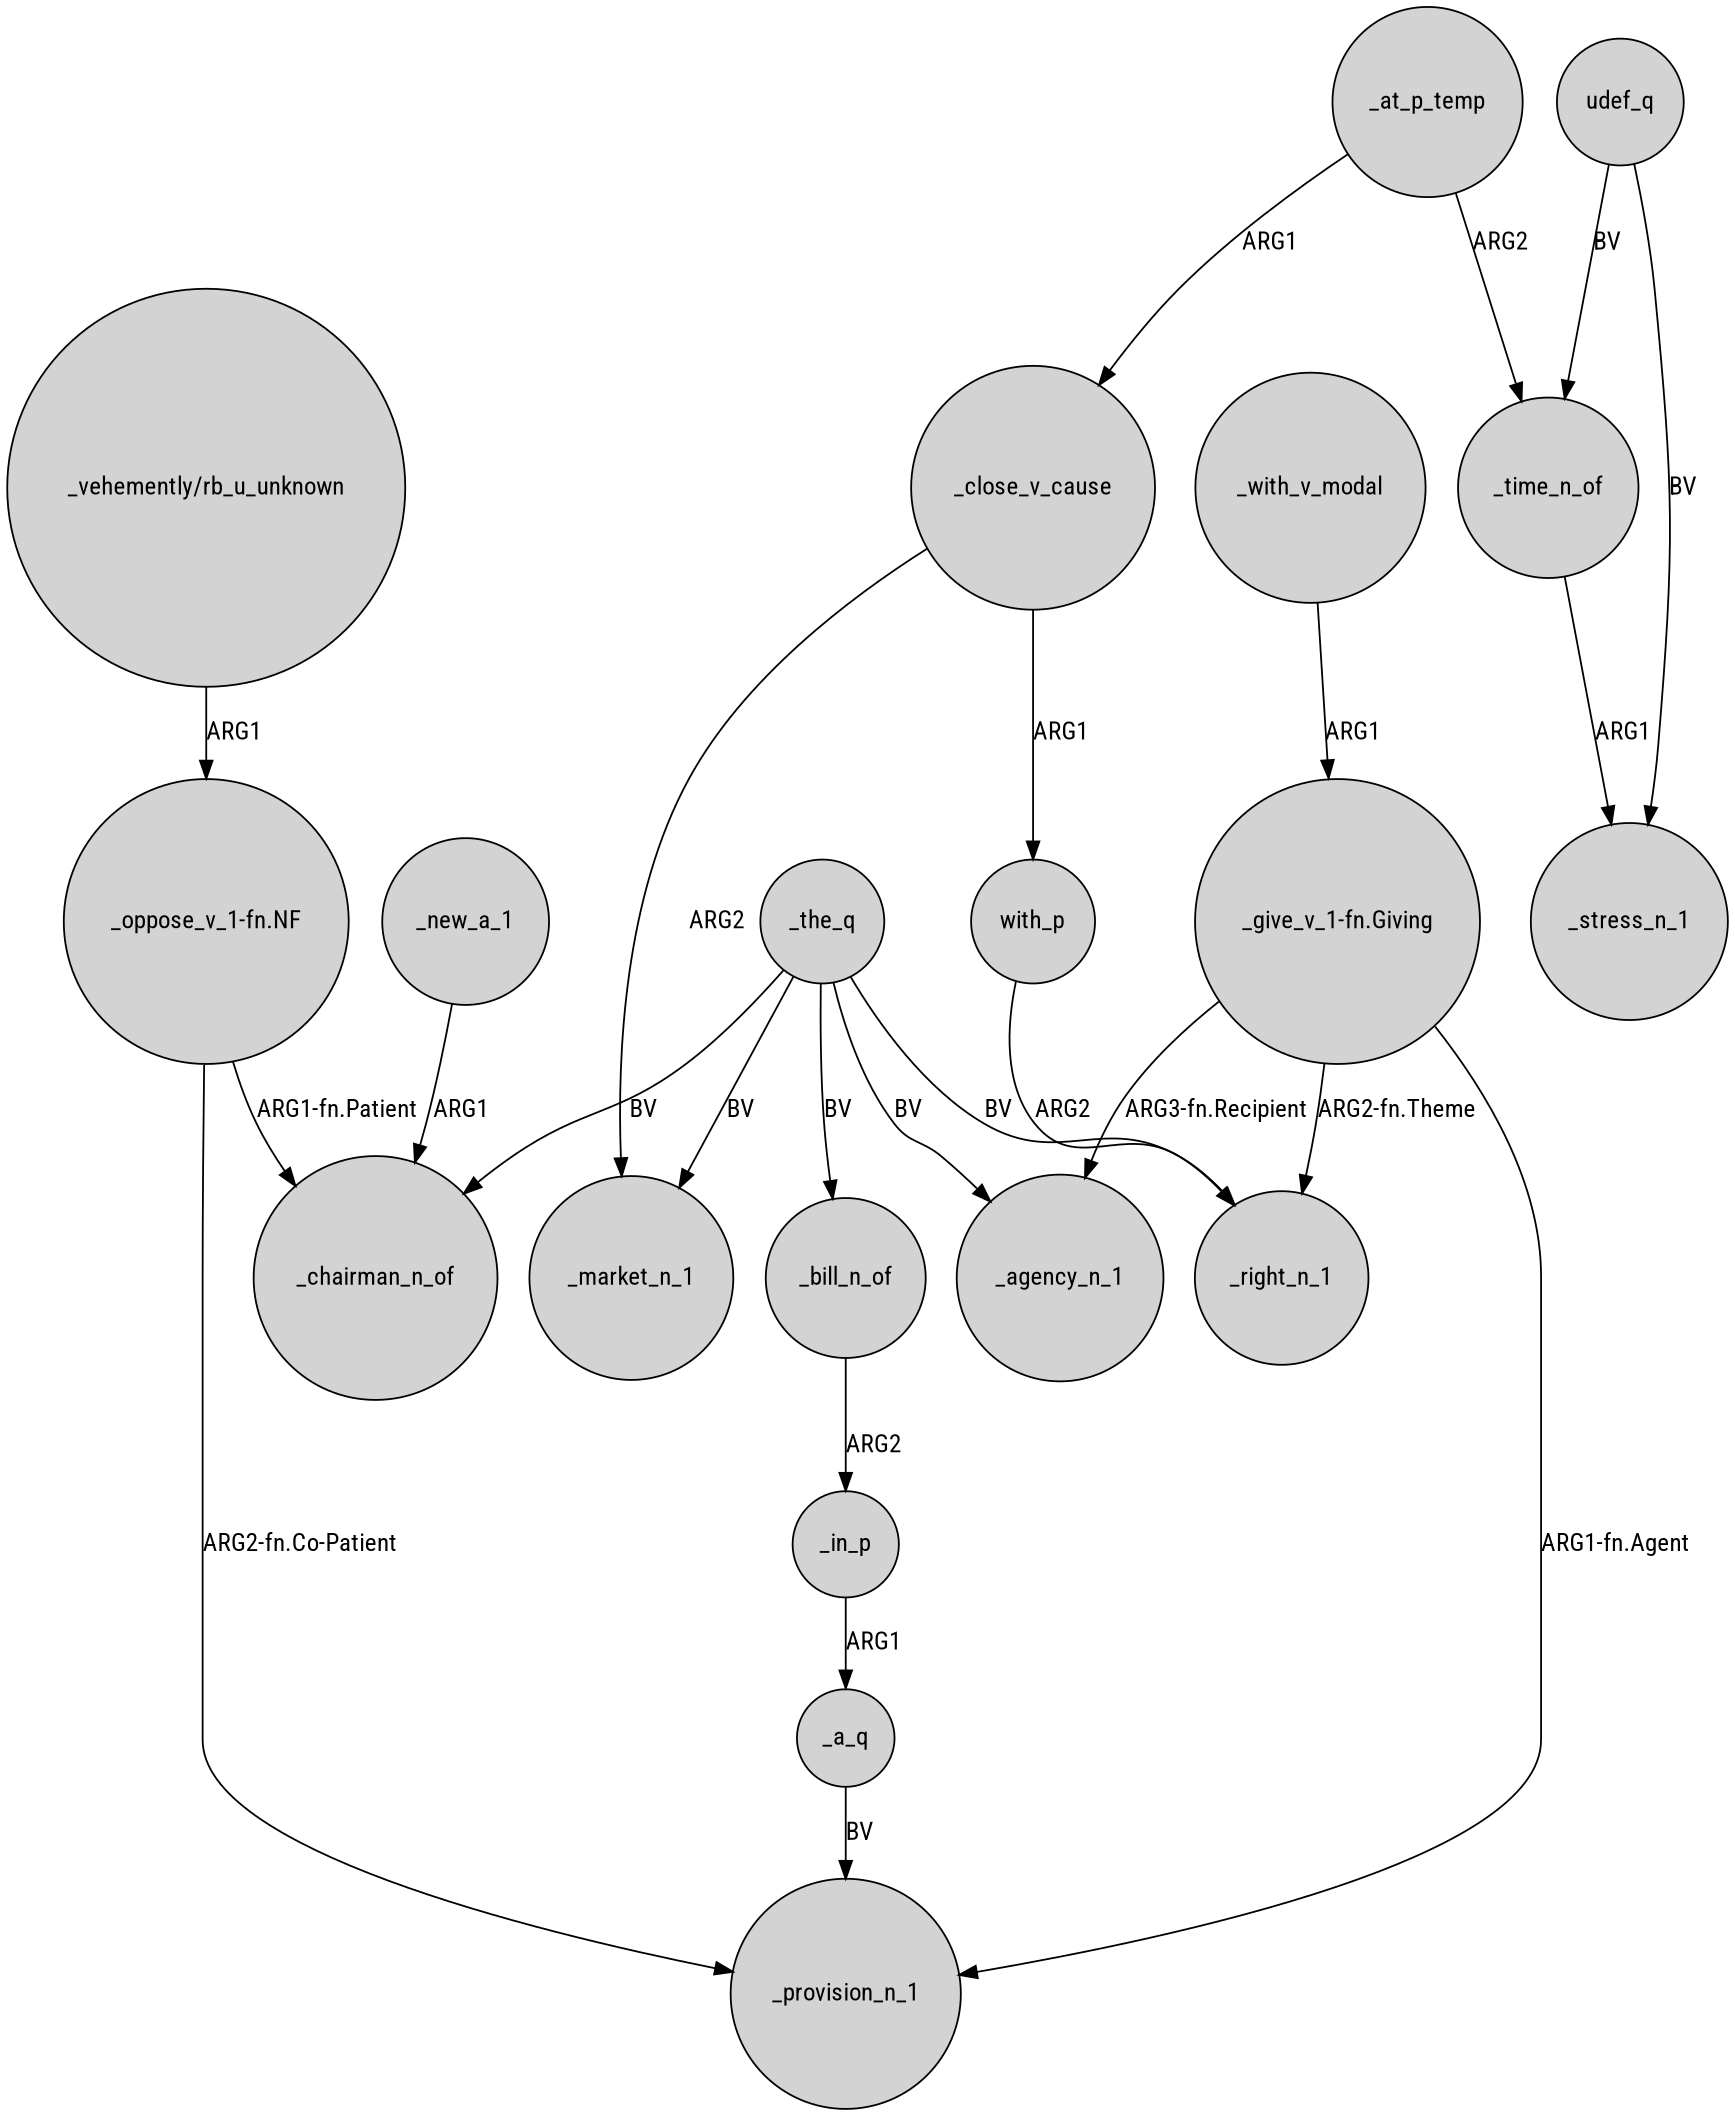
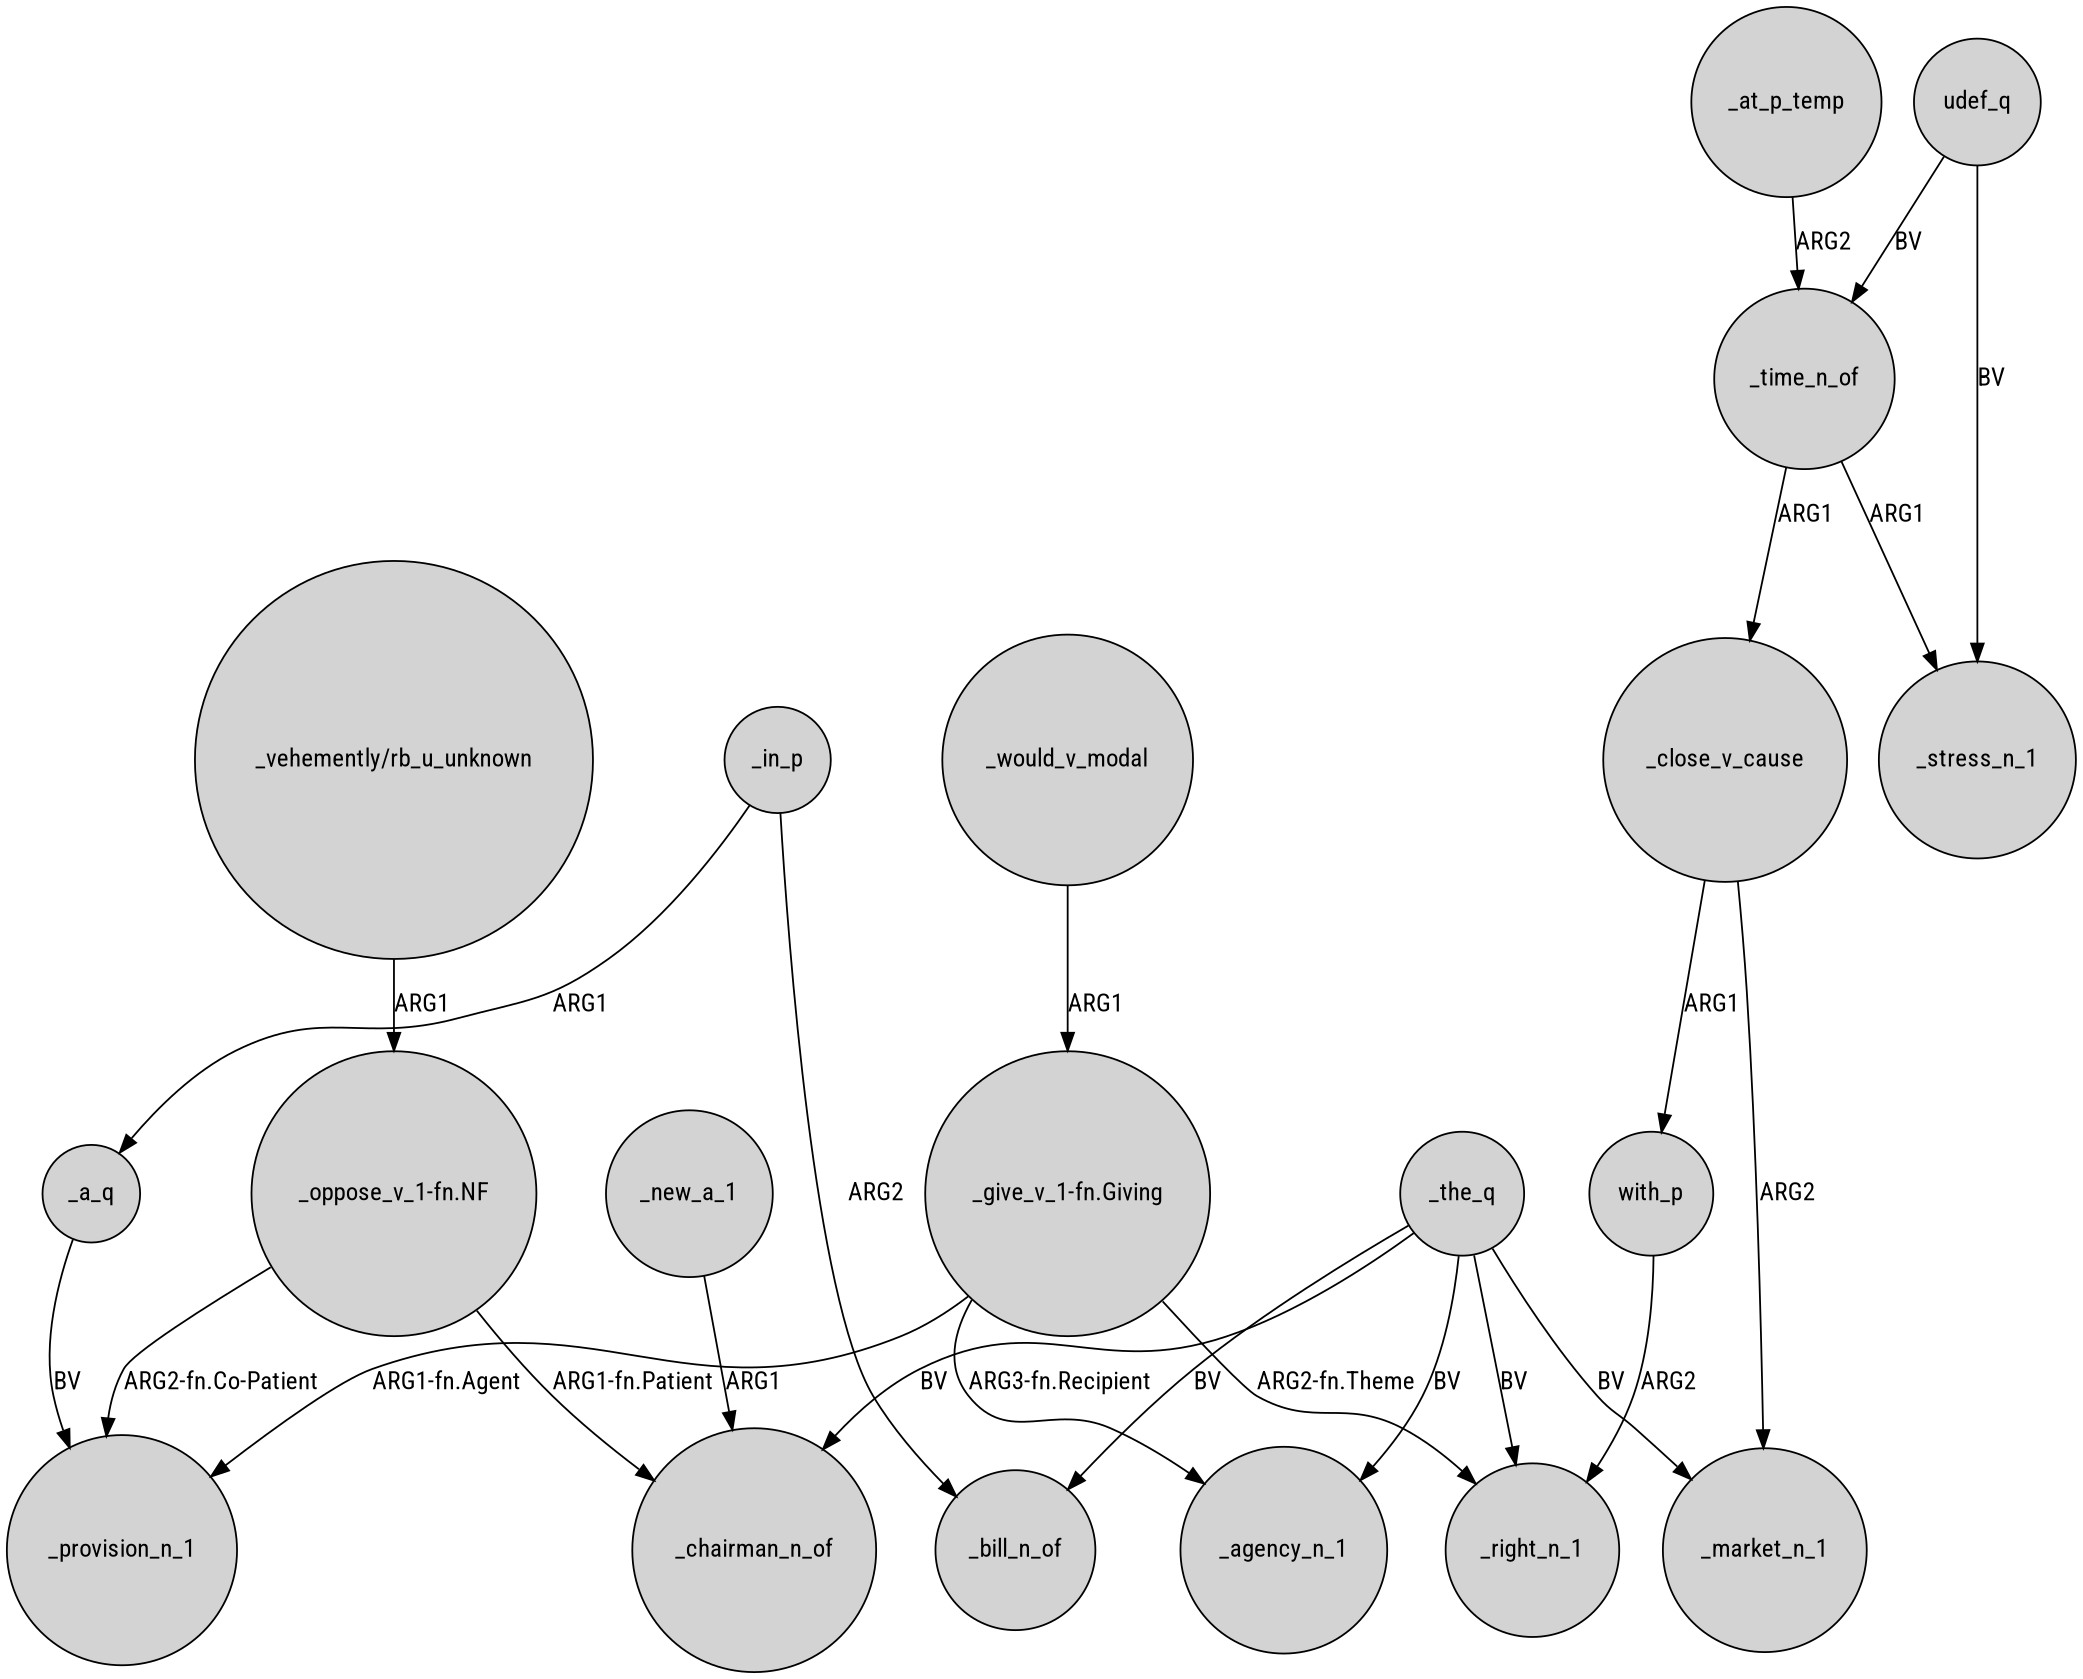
(1219, 252) -> (1770, 545)
(1310, 488) -> (1068, 760)
(846, 1415) -> (814, 1164)
